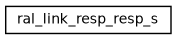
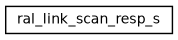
(88, 20) -> (89, 20)
